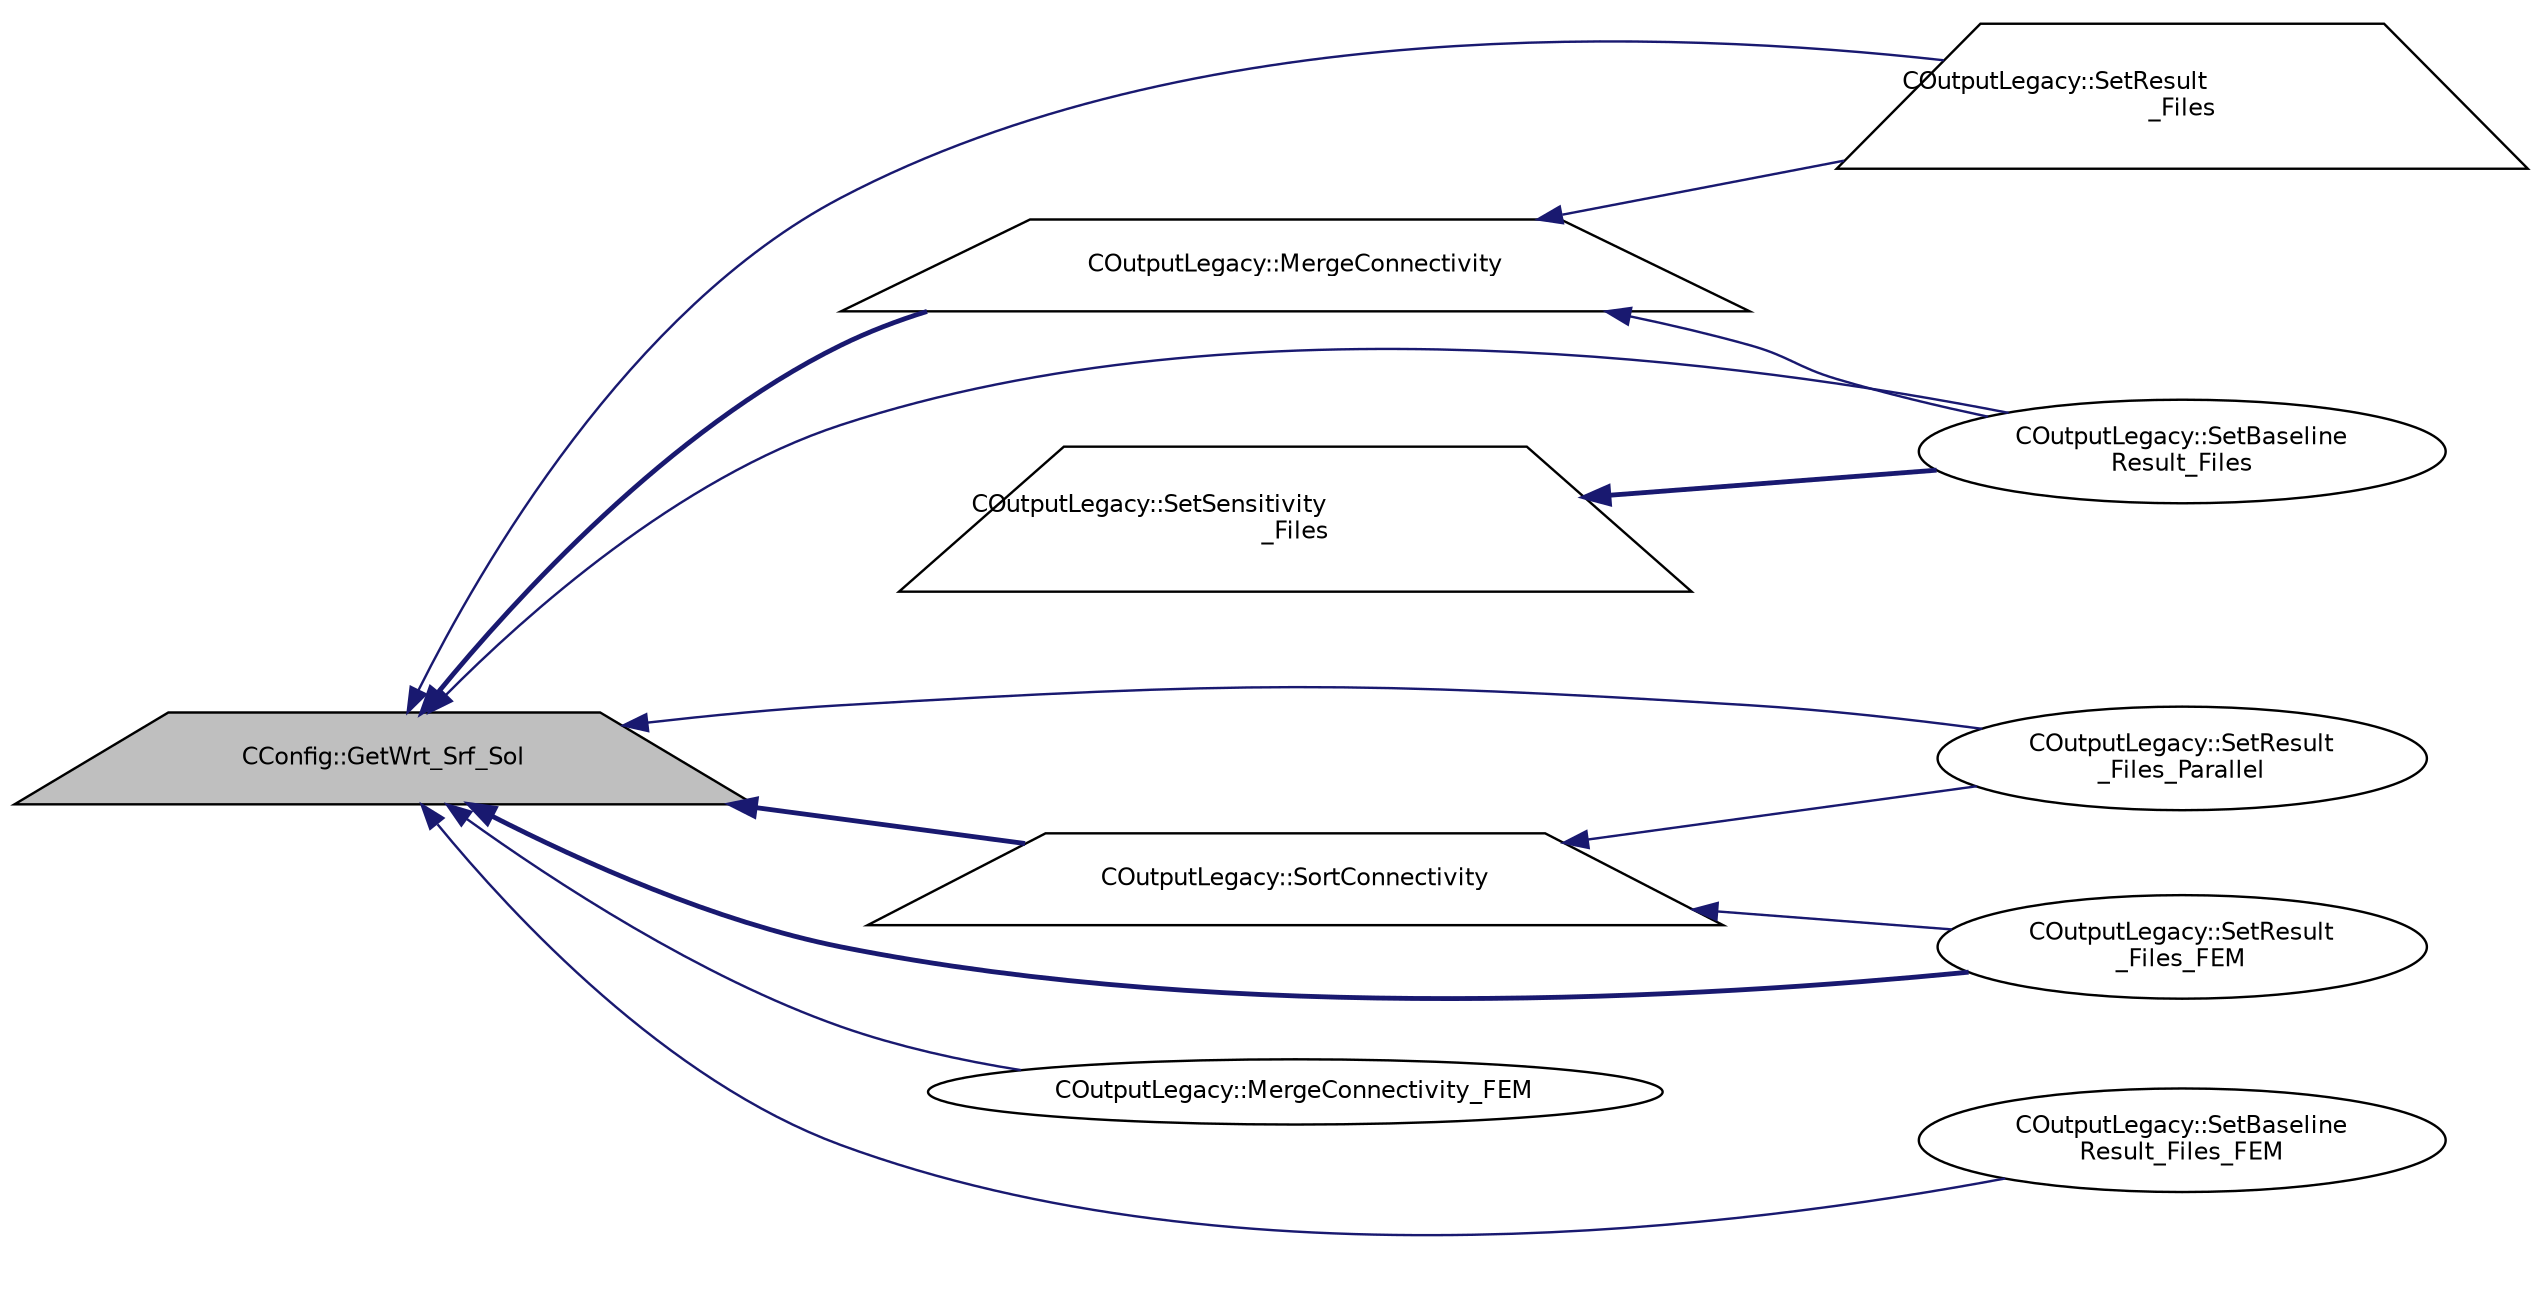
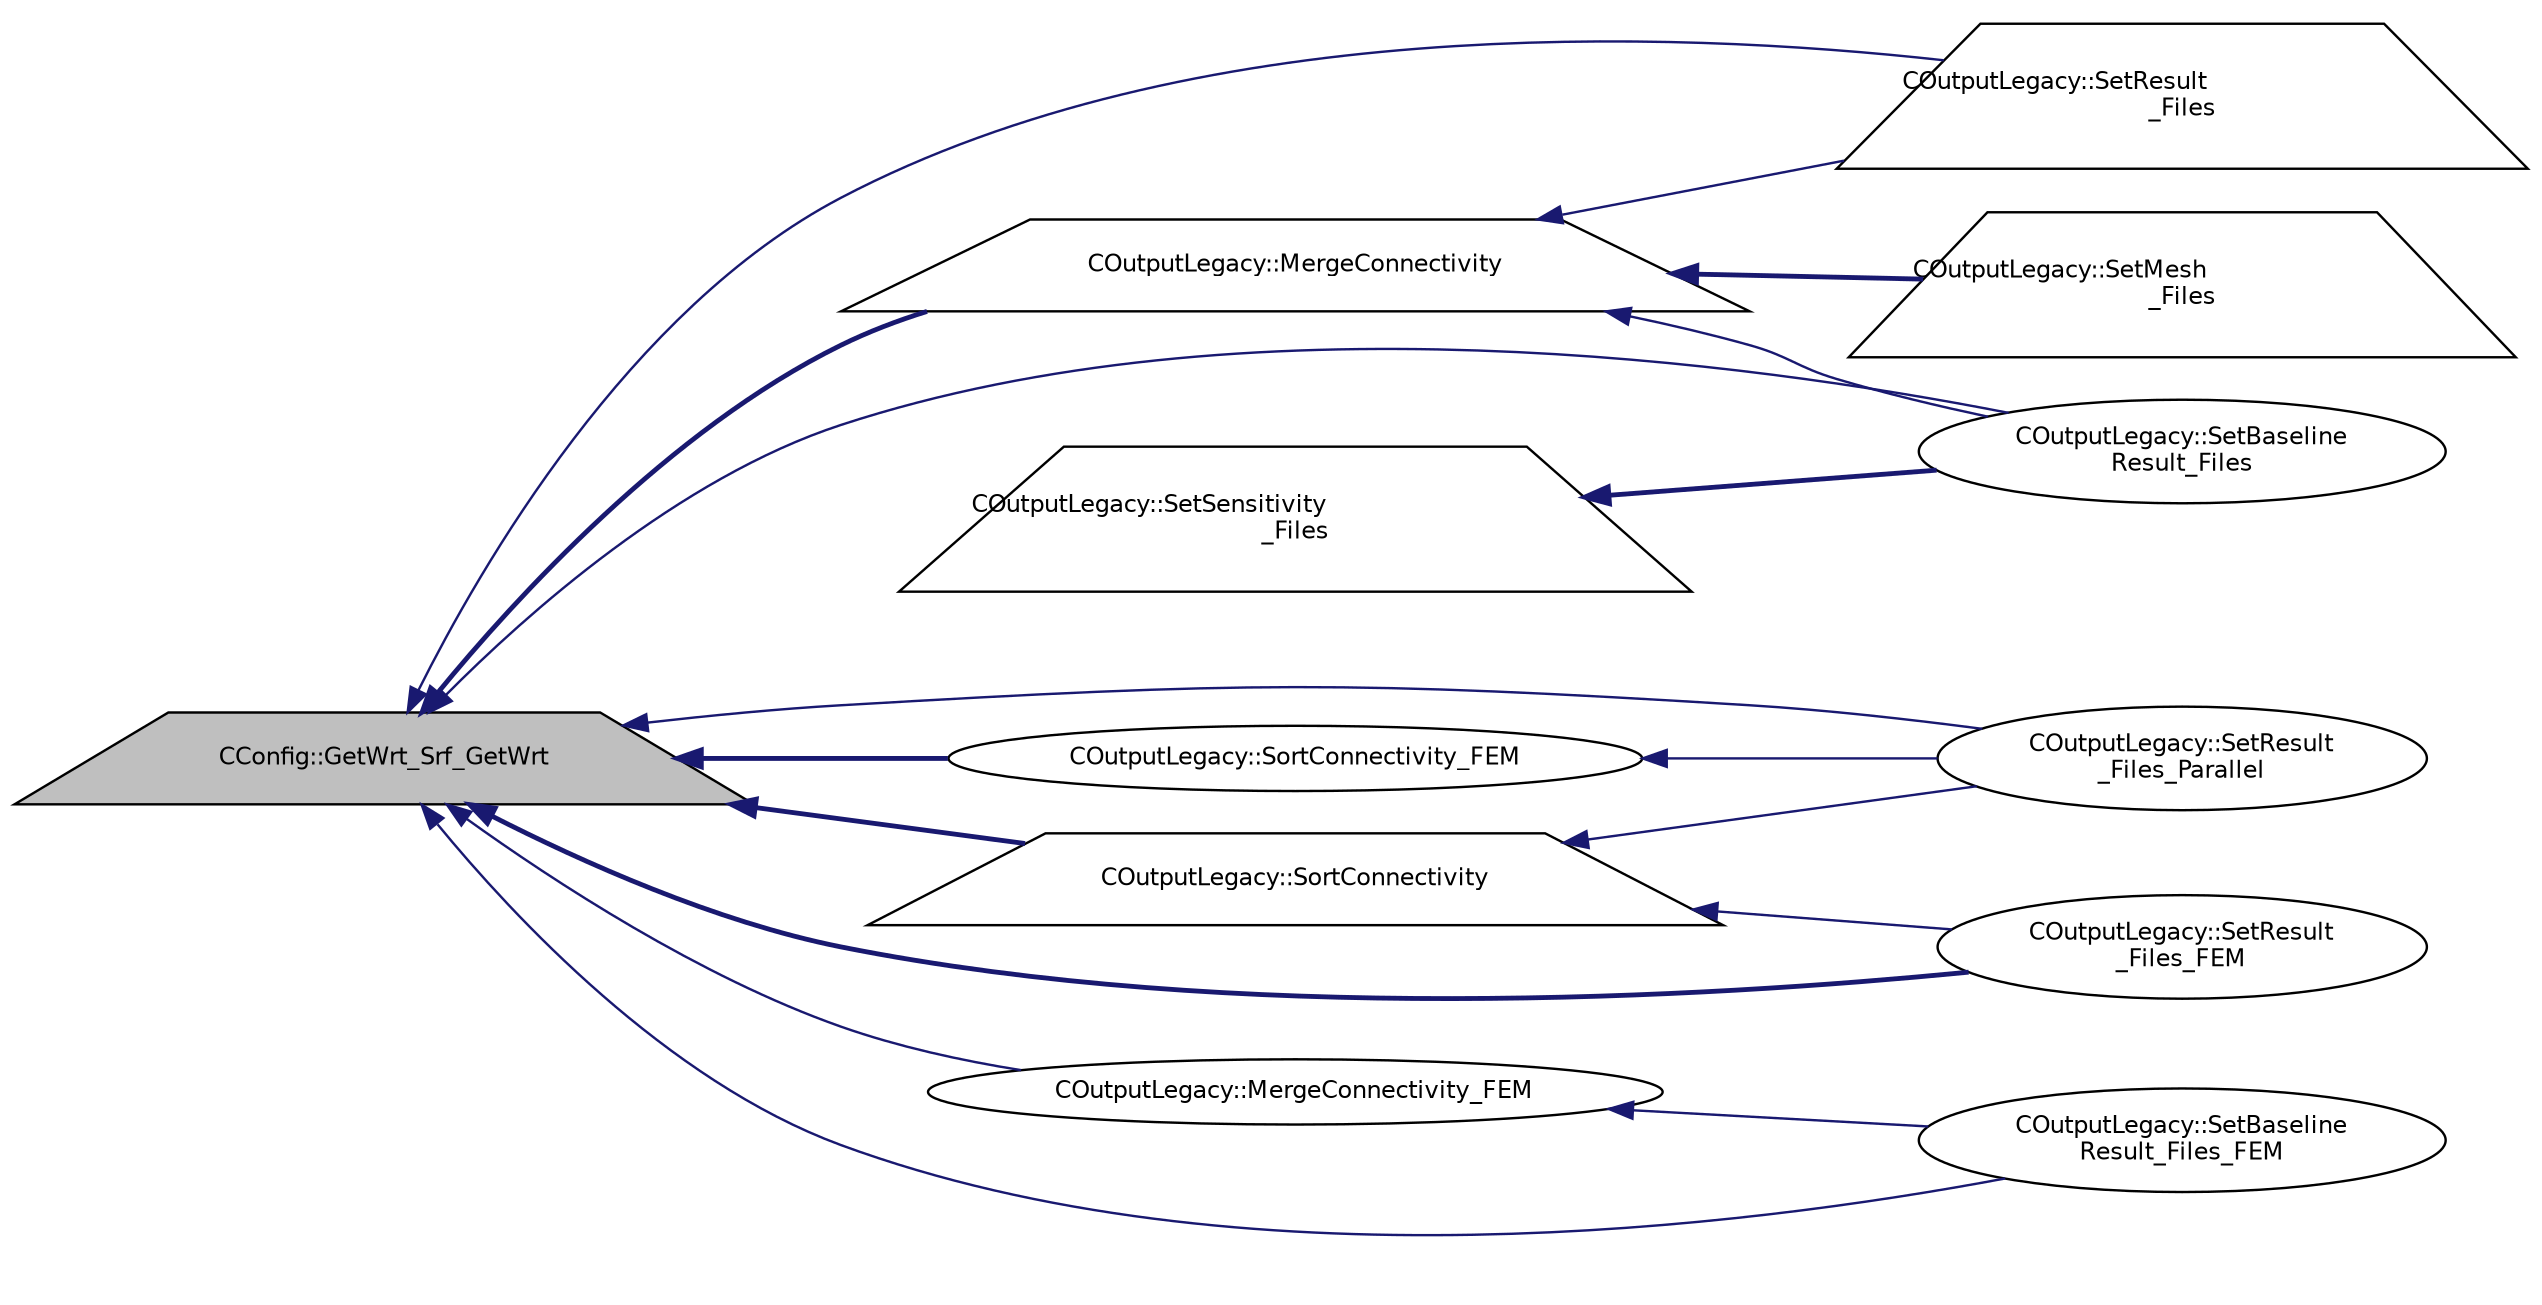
none -> (2182, 285)
(384, 758) -> (384, 758)
none -> (1295, 758)
none -> (1781, 1118)
